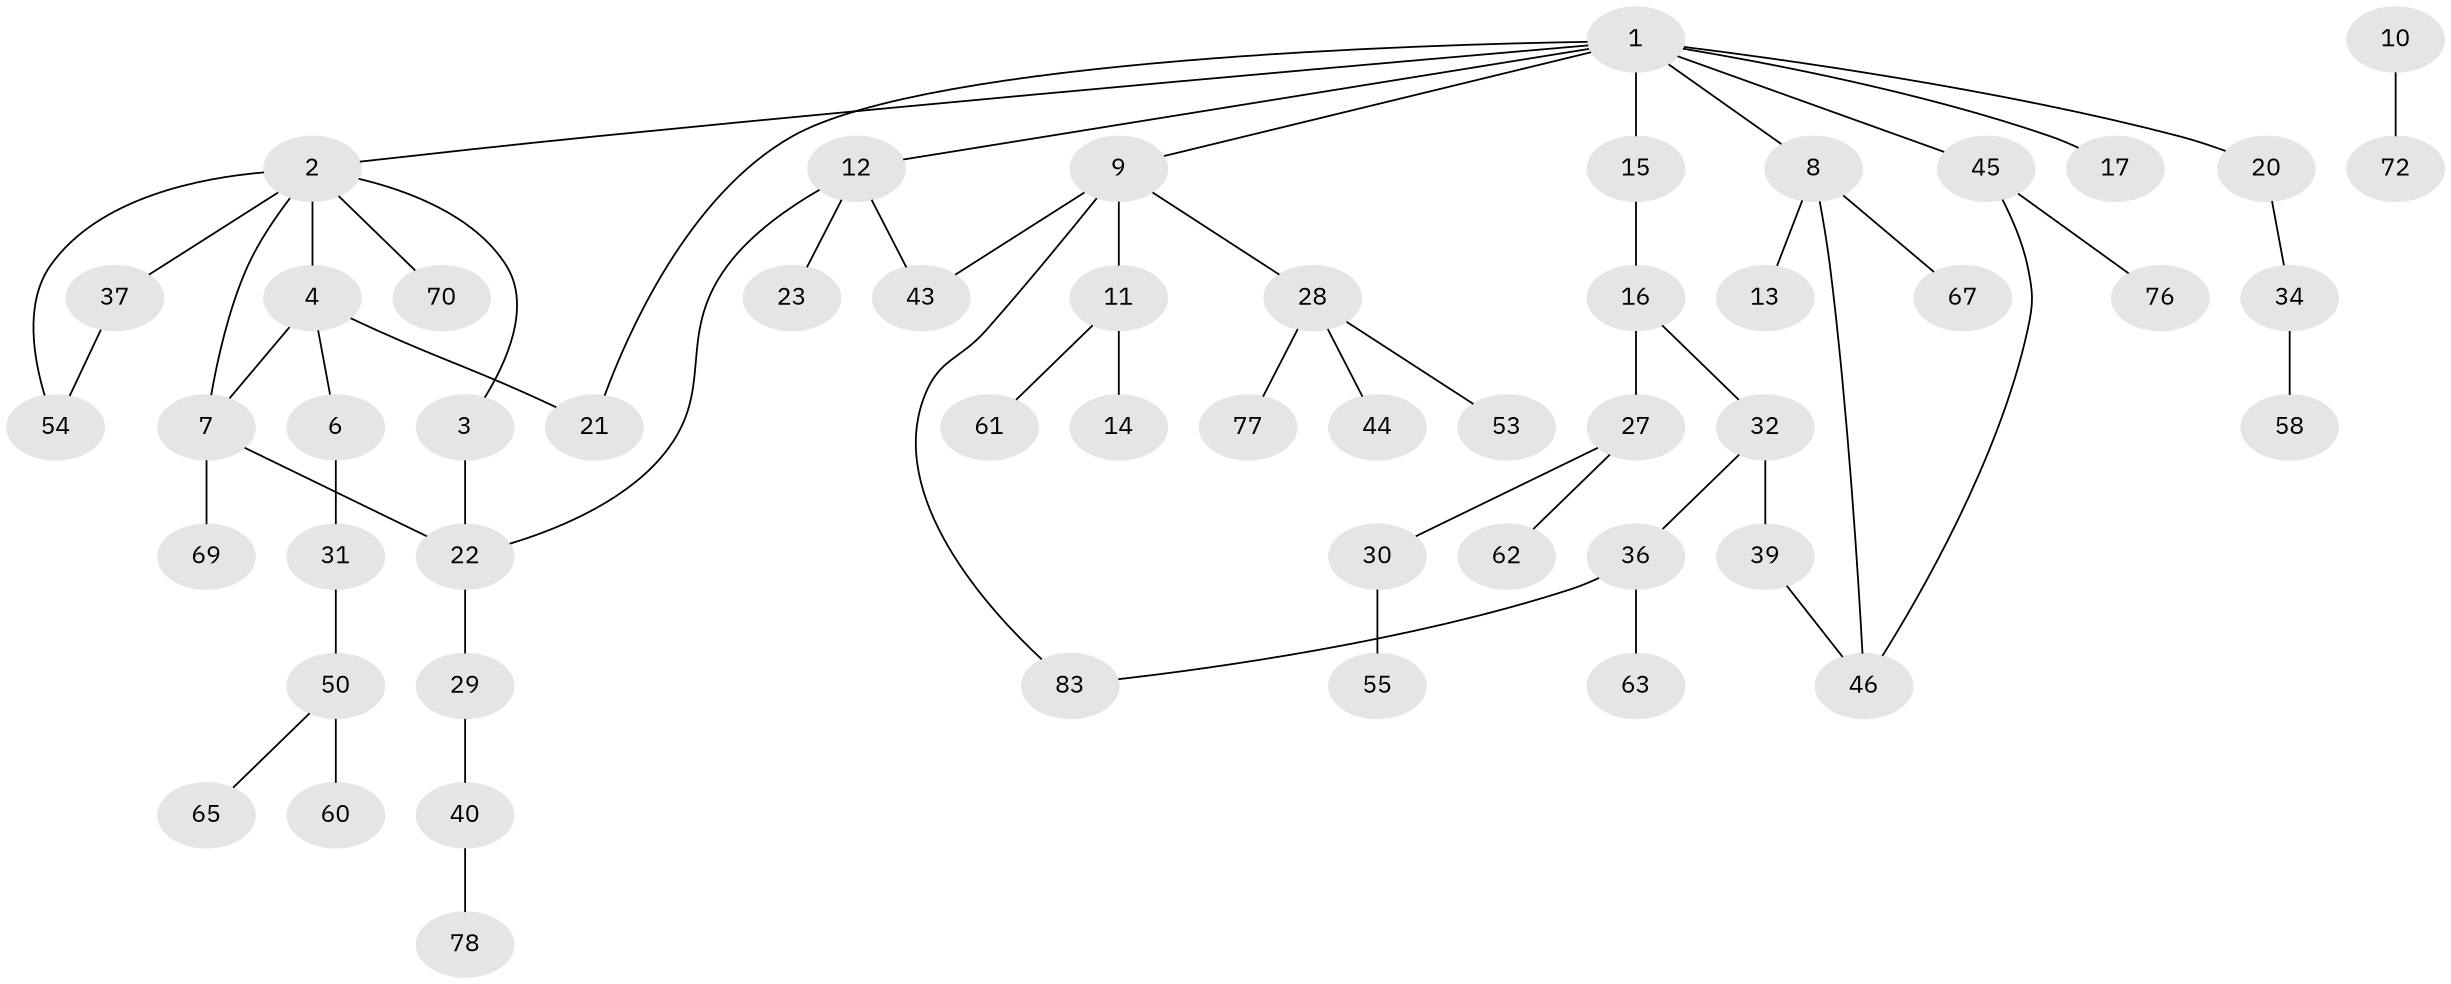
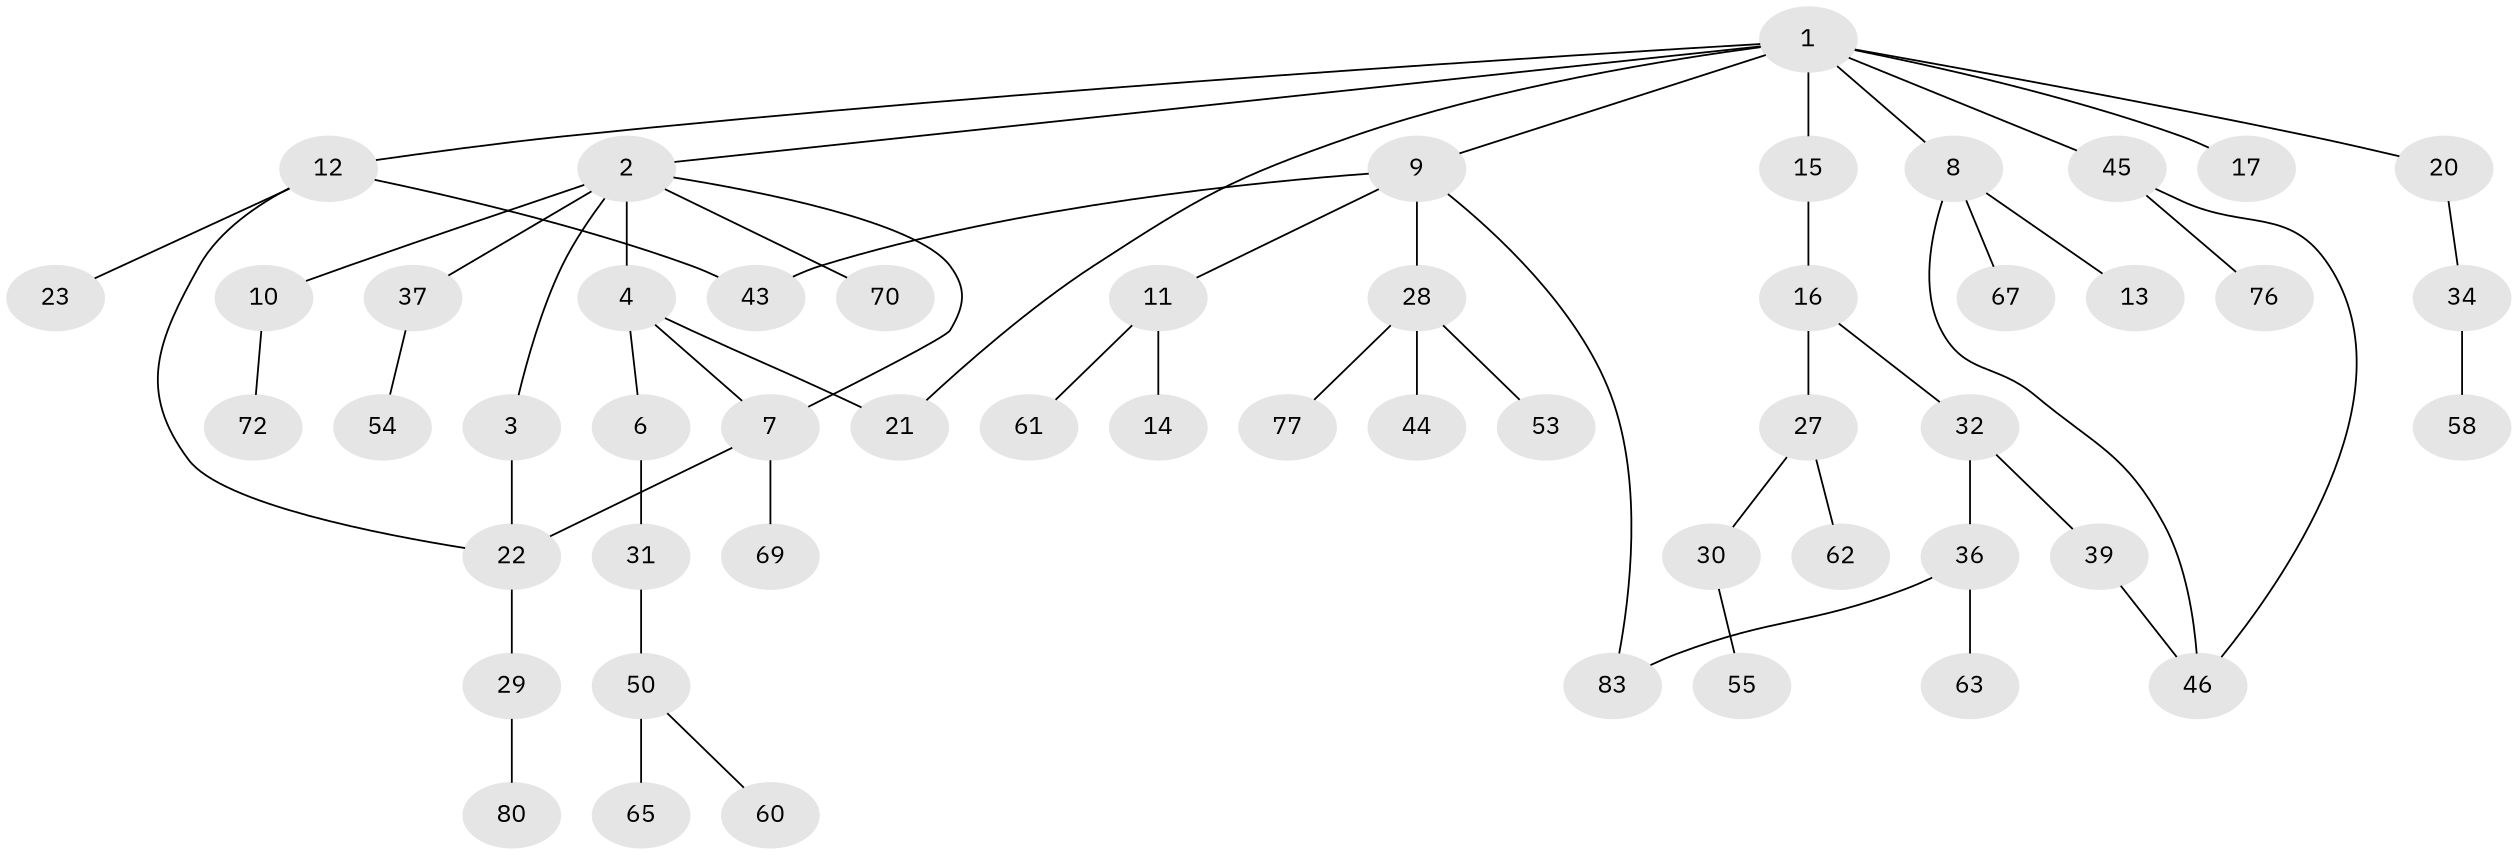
(88, 229) -> (445, 232)
(465, 815) -> (512, 815)
(465, 945) -> none
